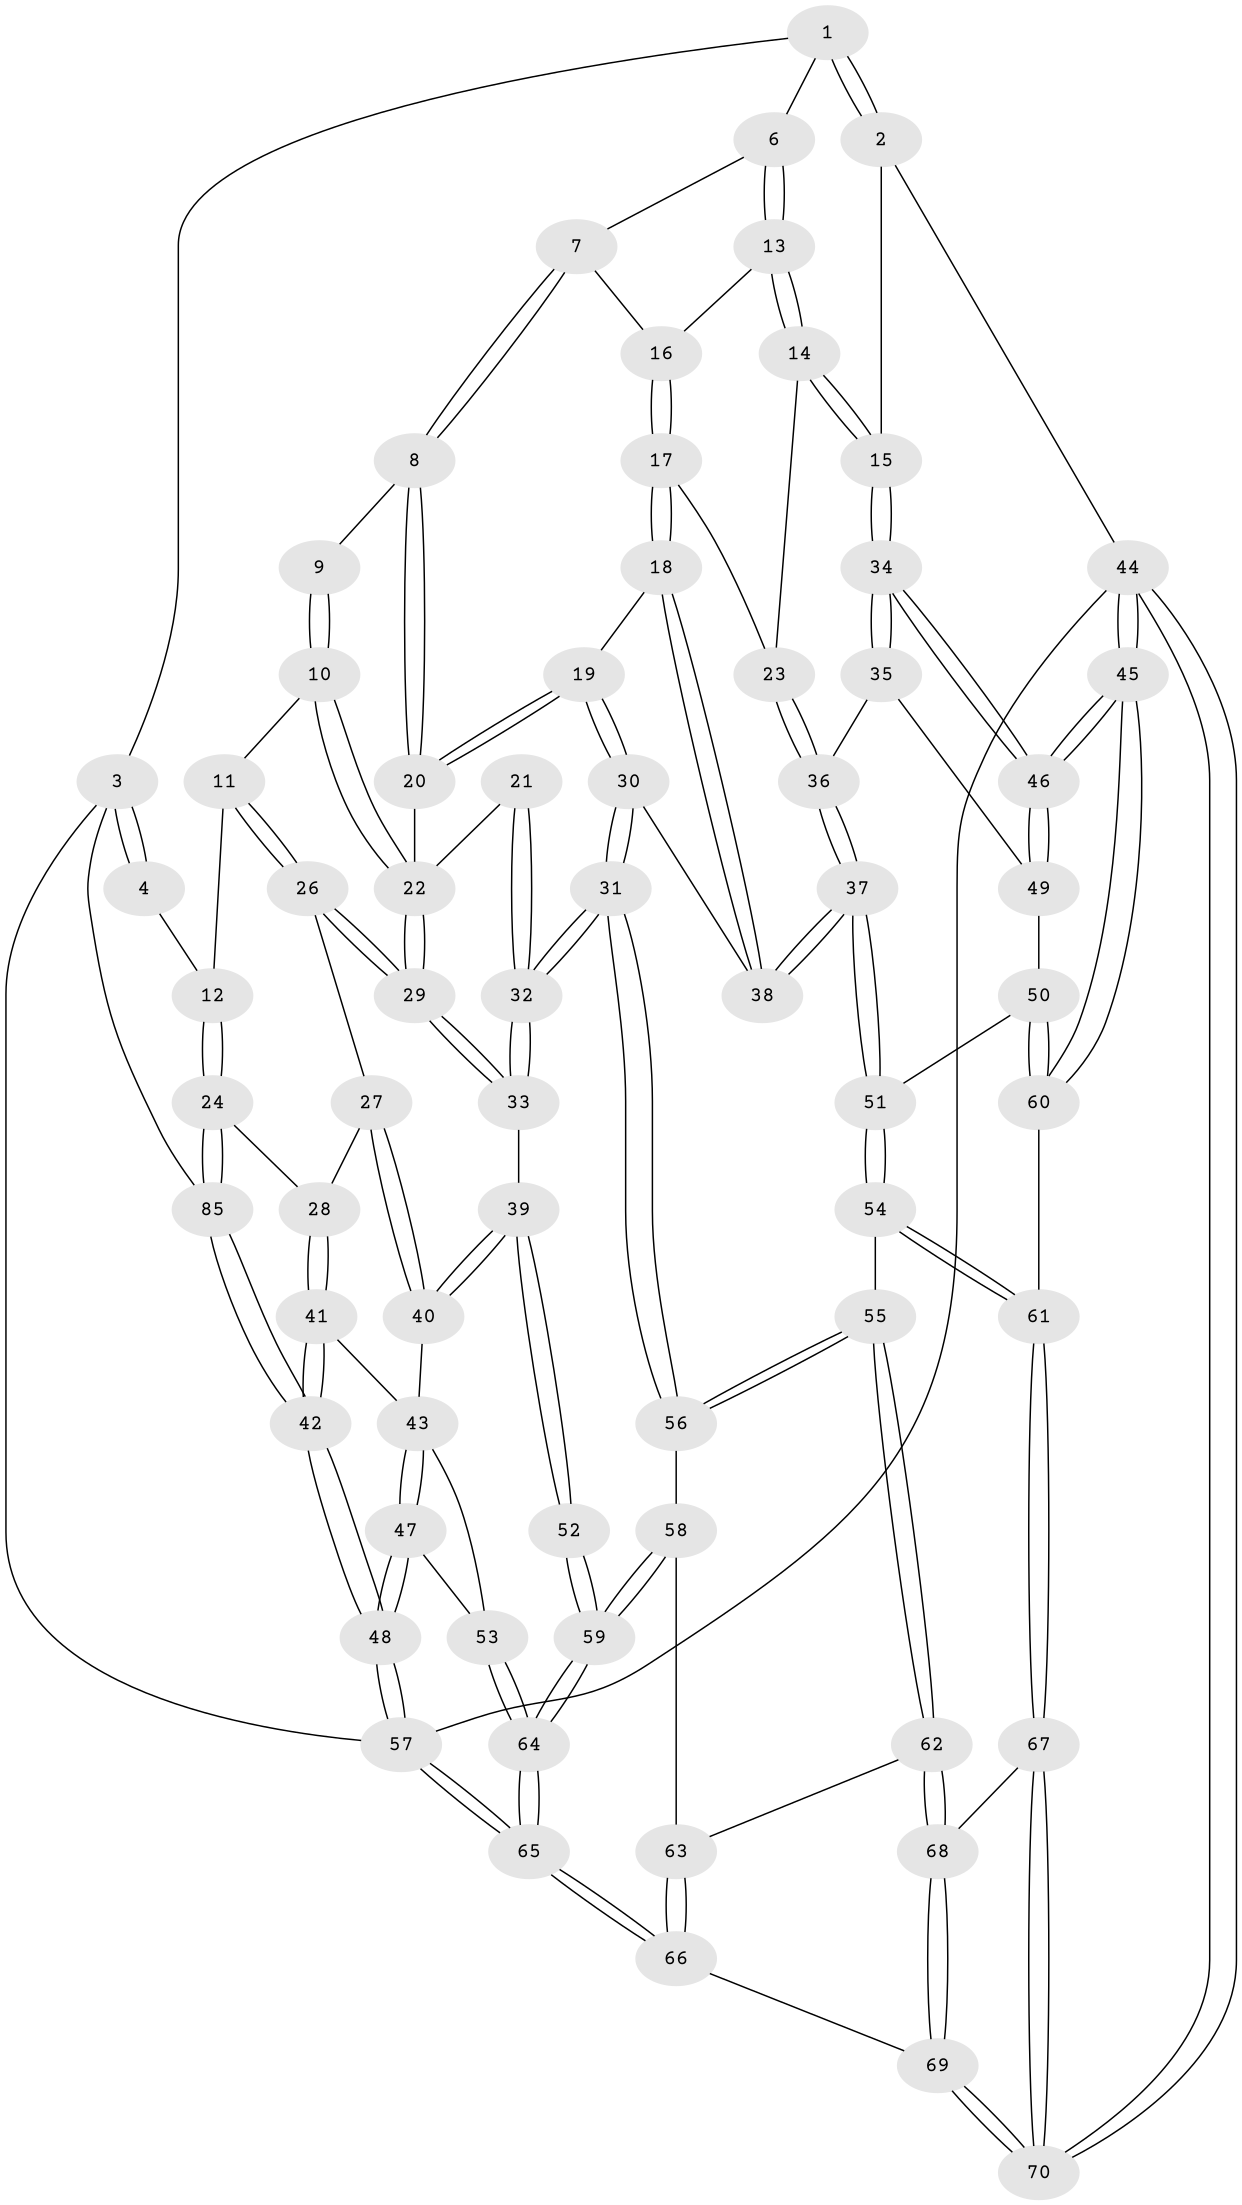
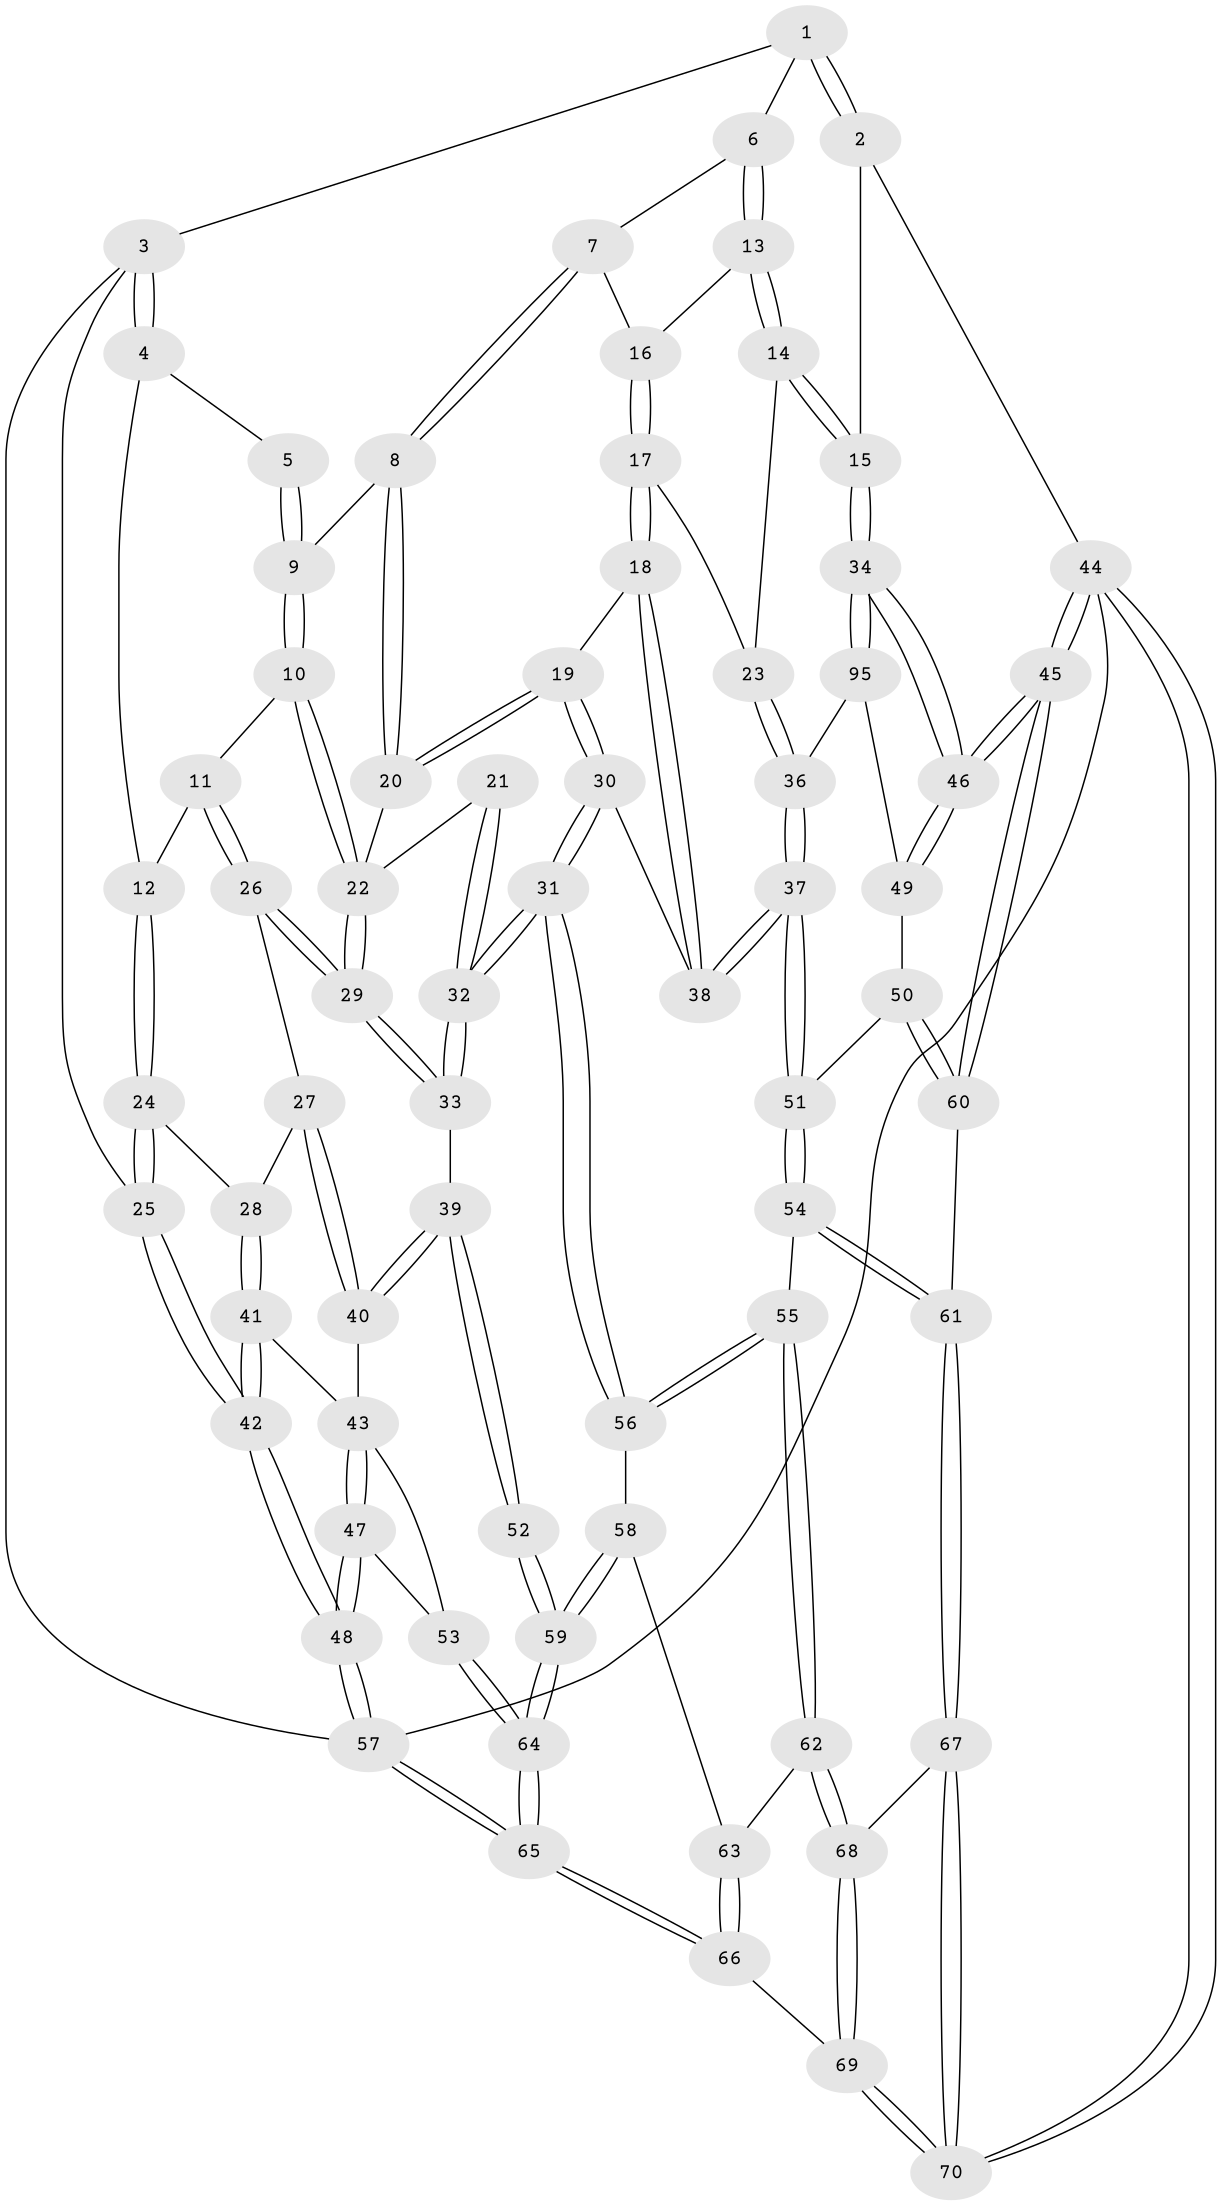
none -> (288, 461)
(881, 675) -> (860, 675)
(213, 1210) -> (144, 1210)
